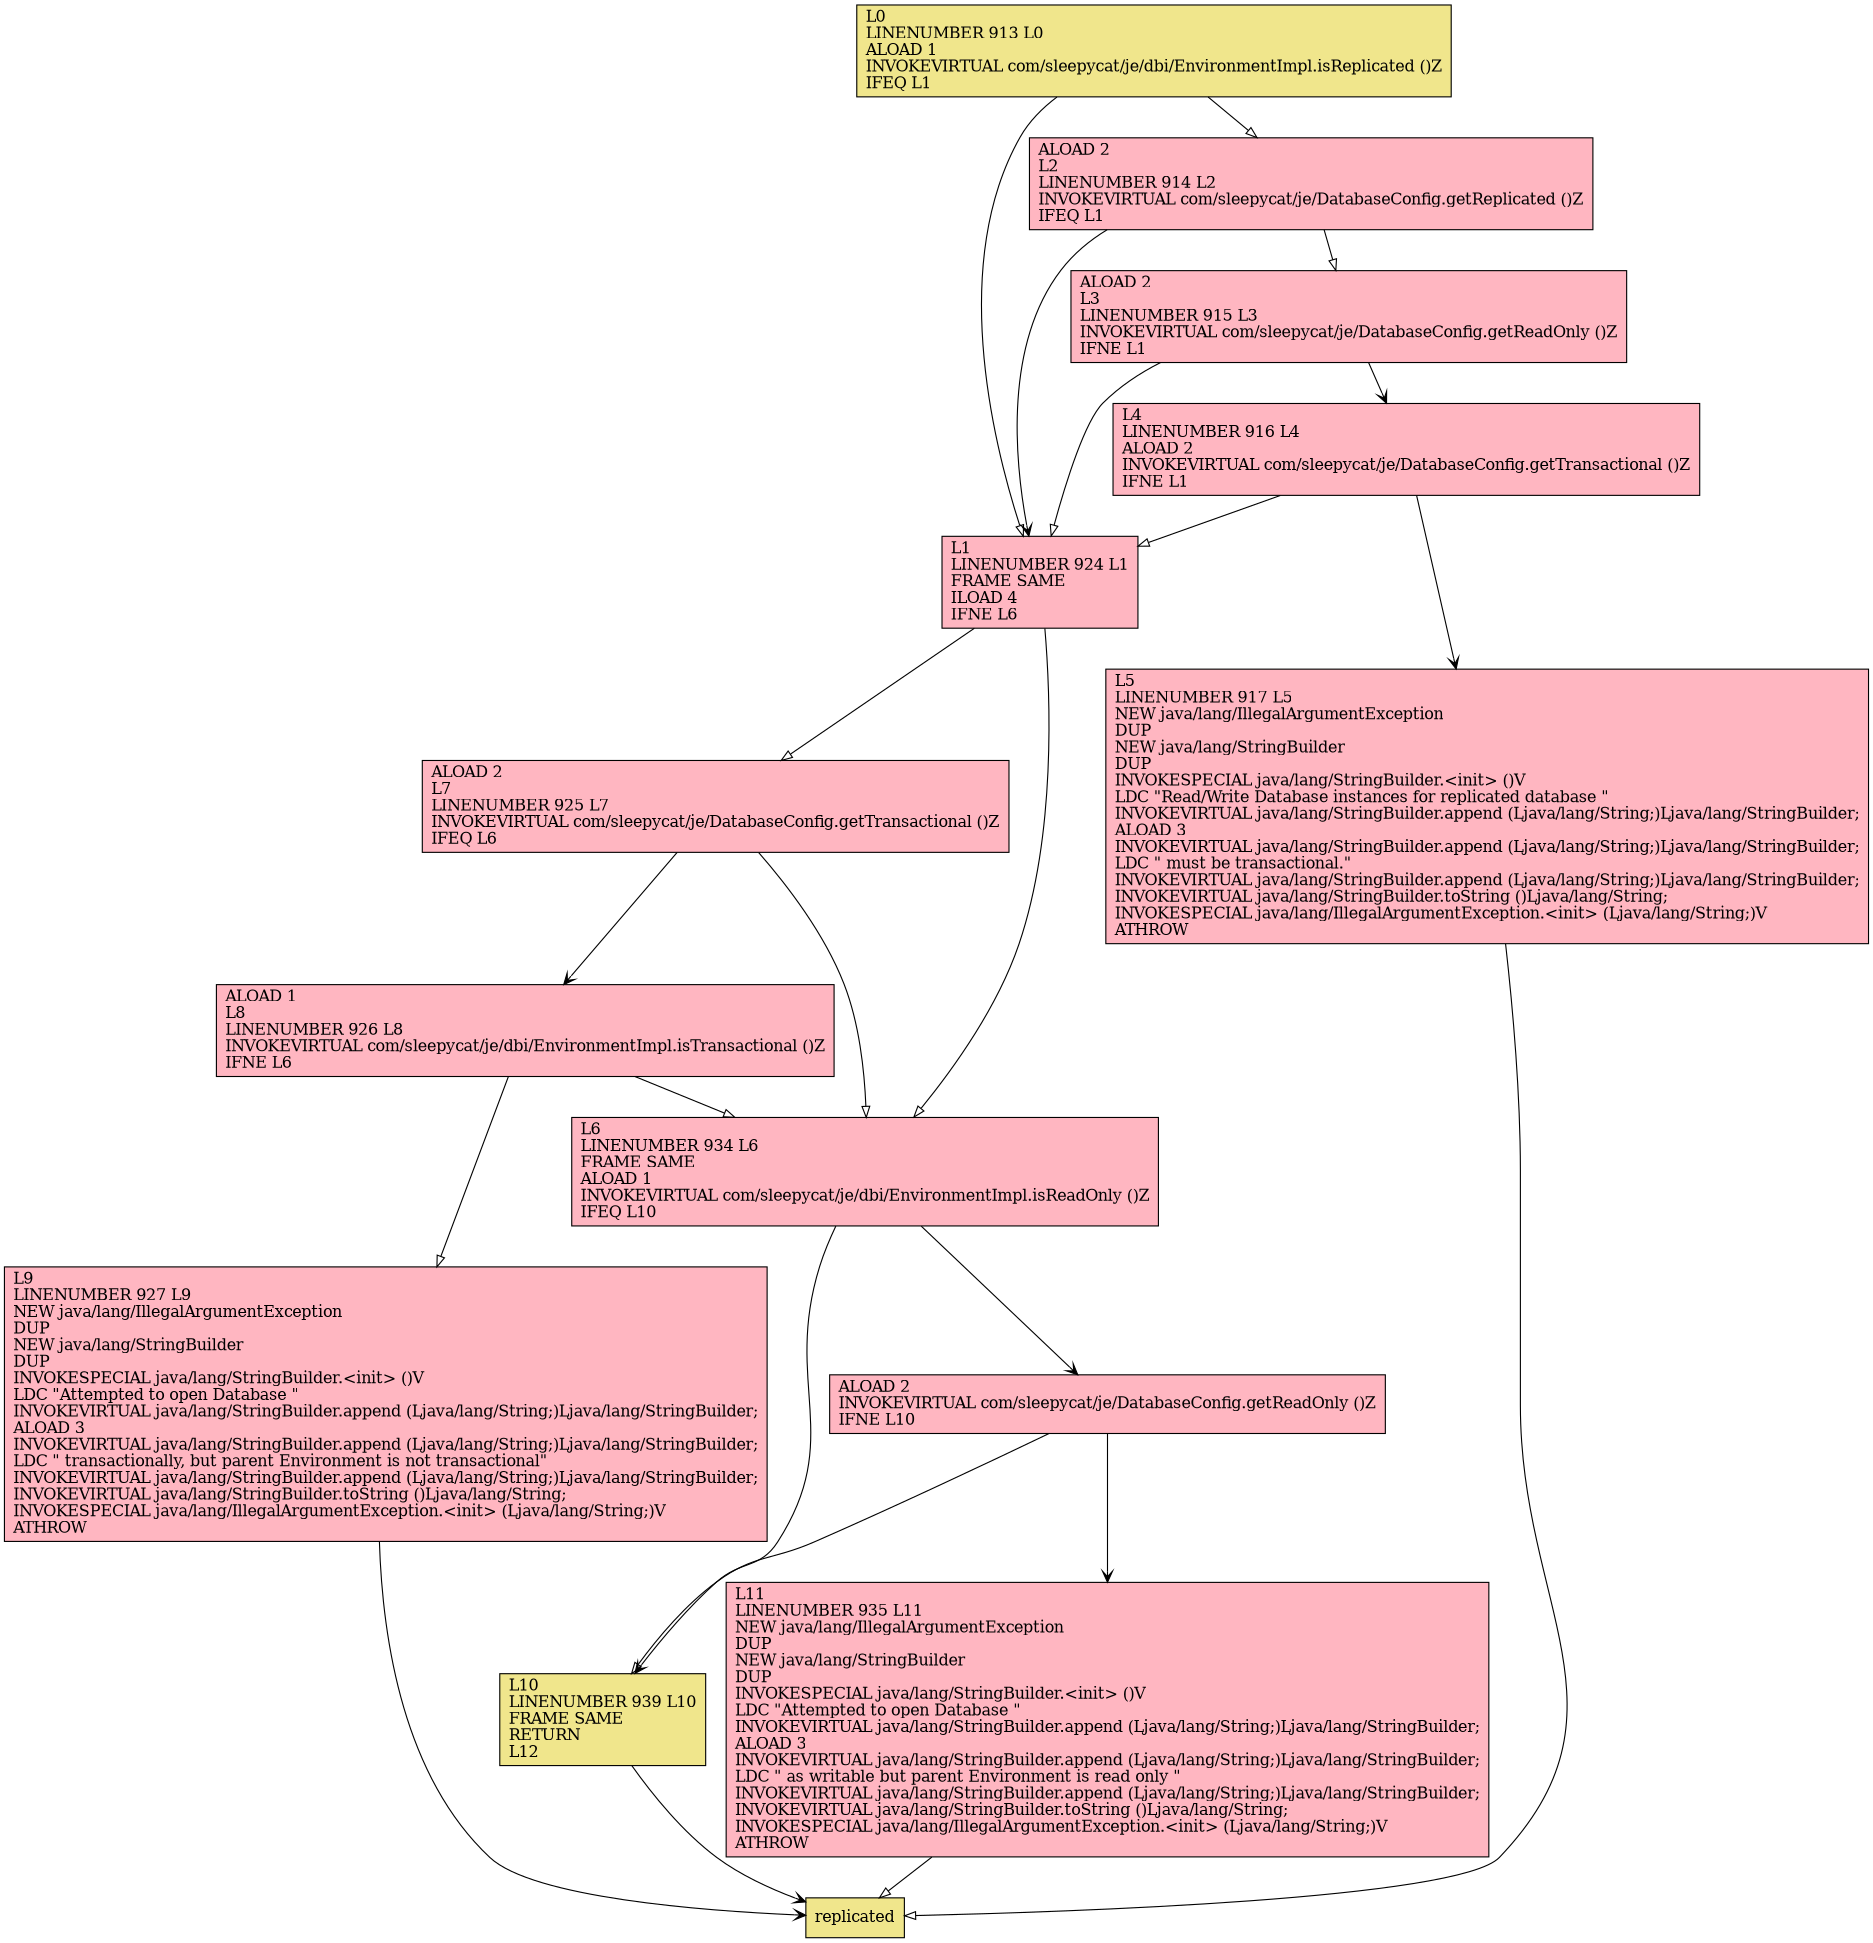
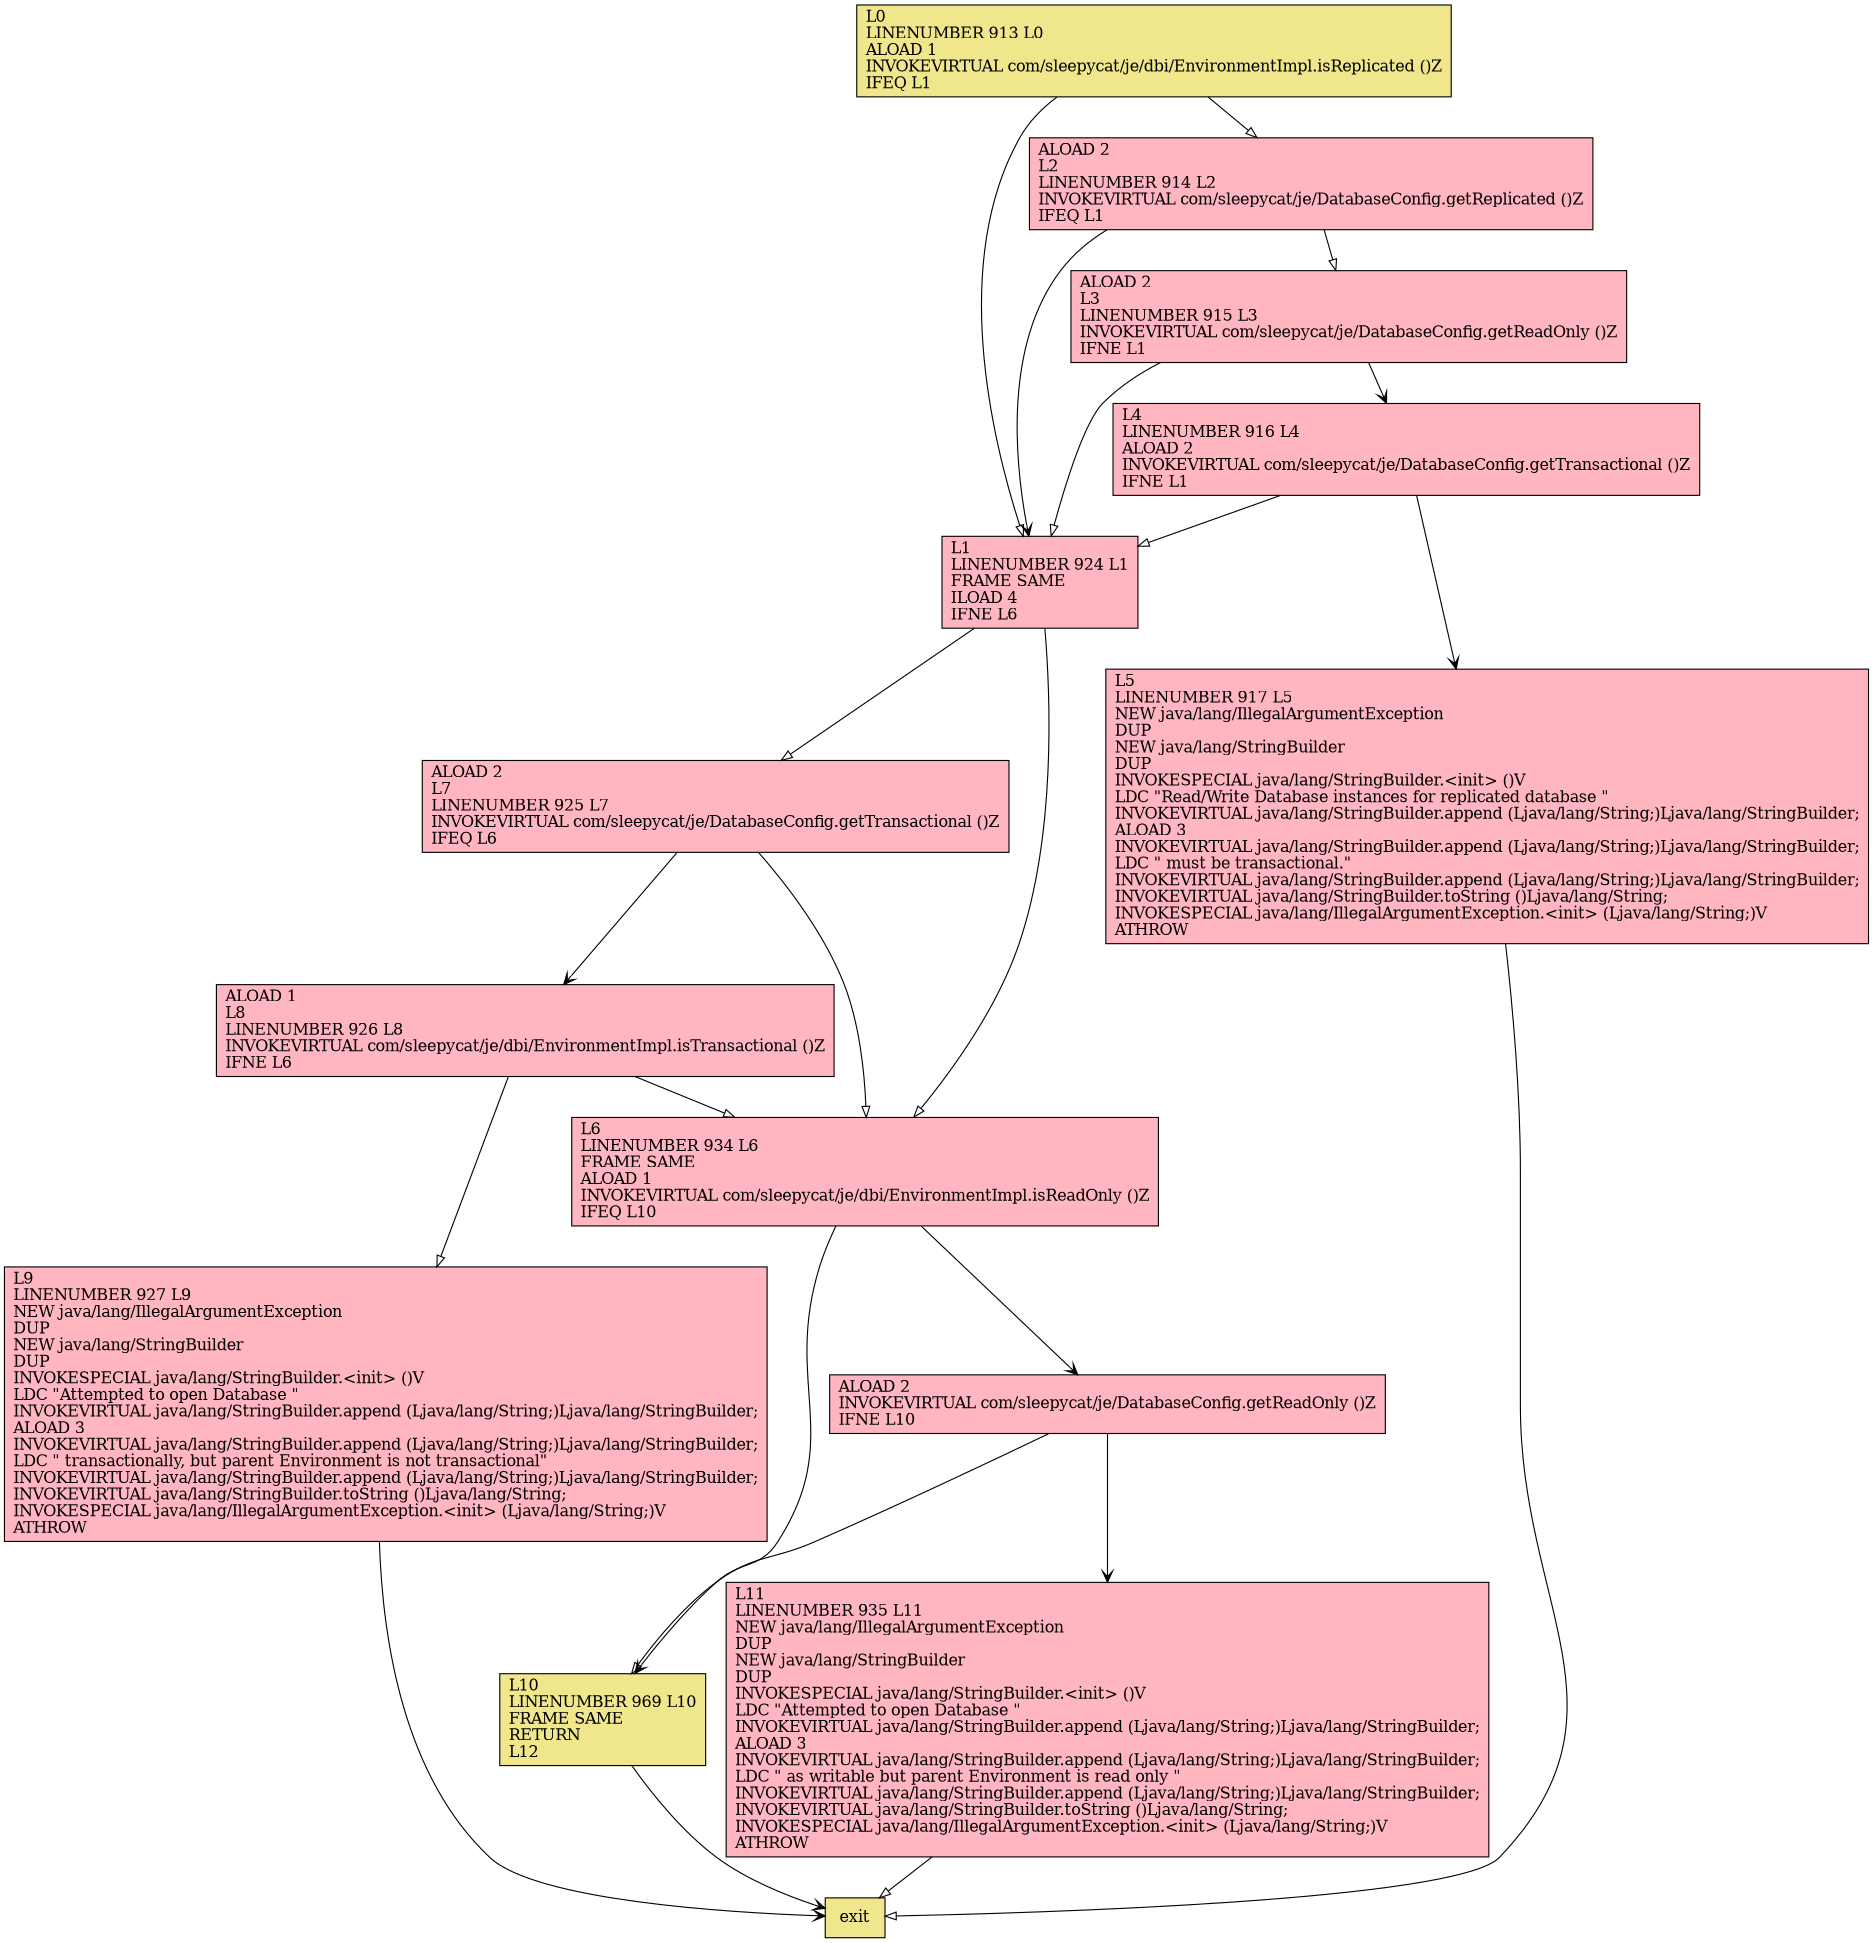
(603, 1720) -> (603, 1720)
(855, 1918) -> (855, 1918)
